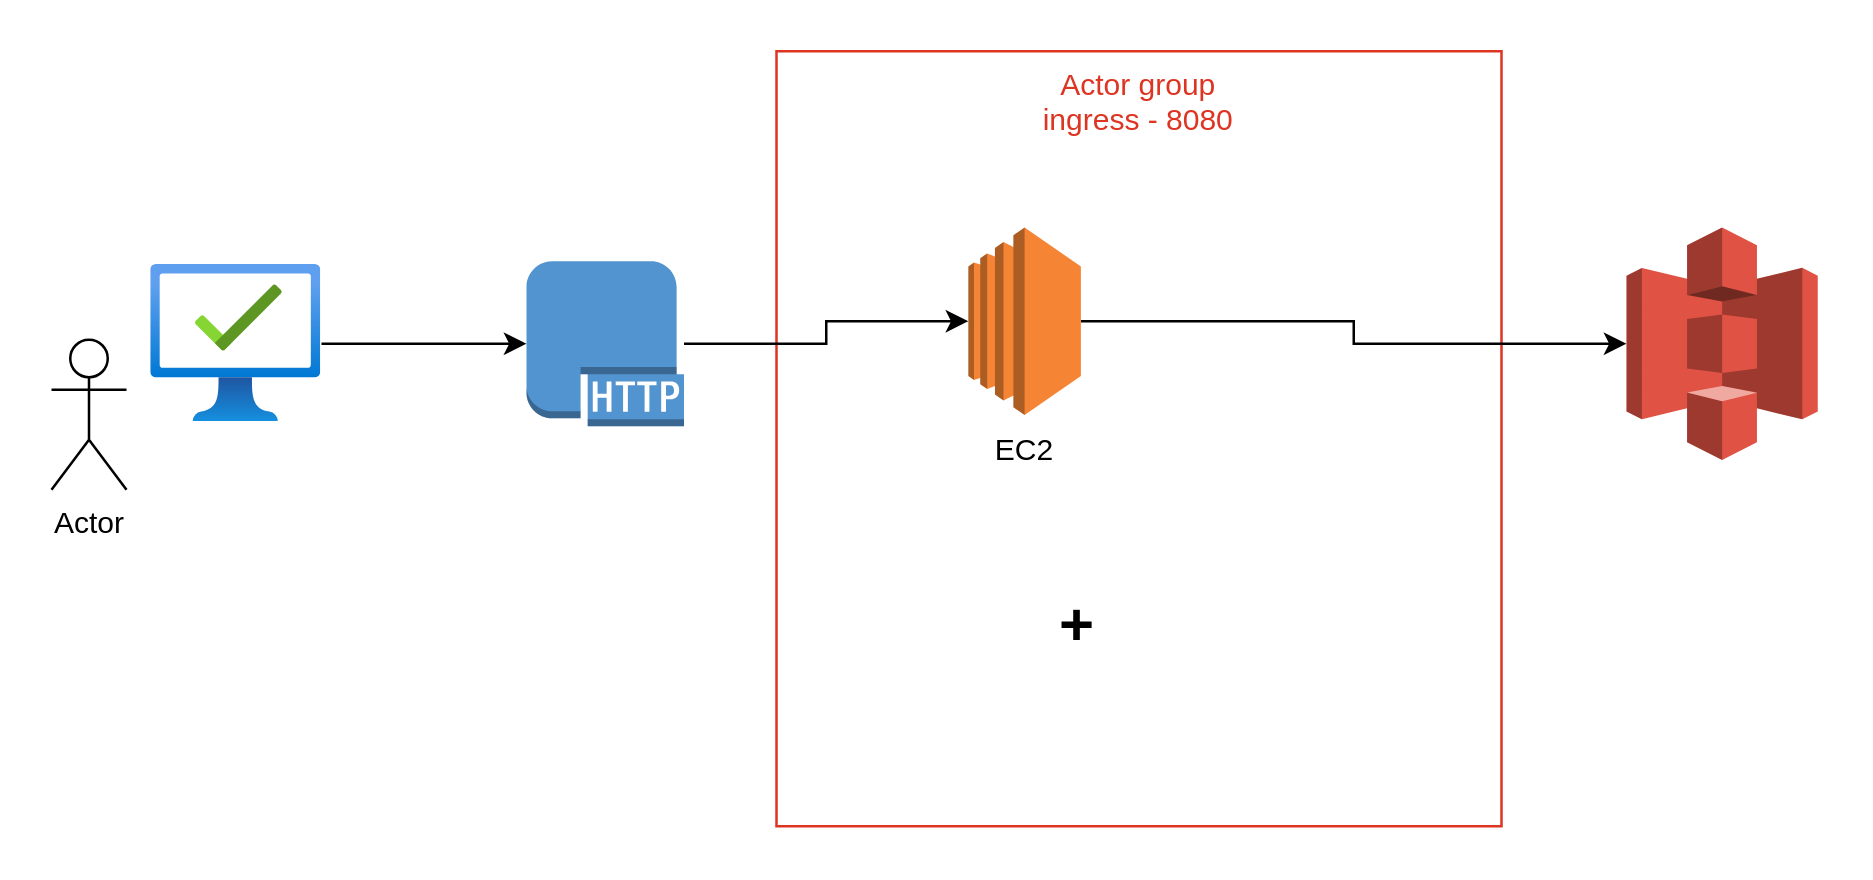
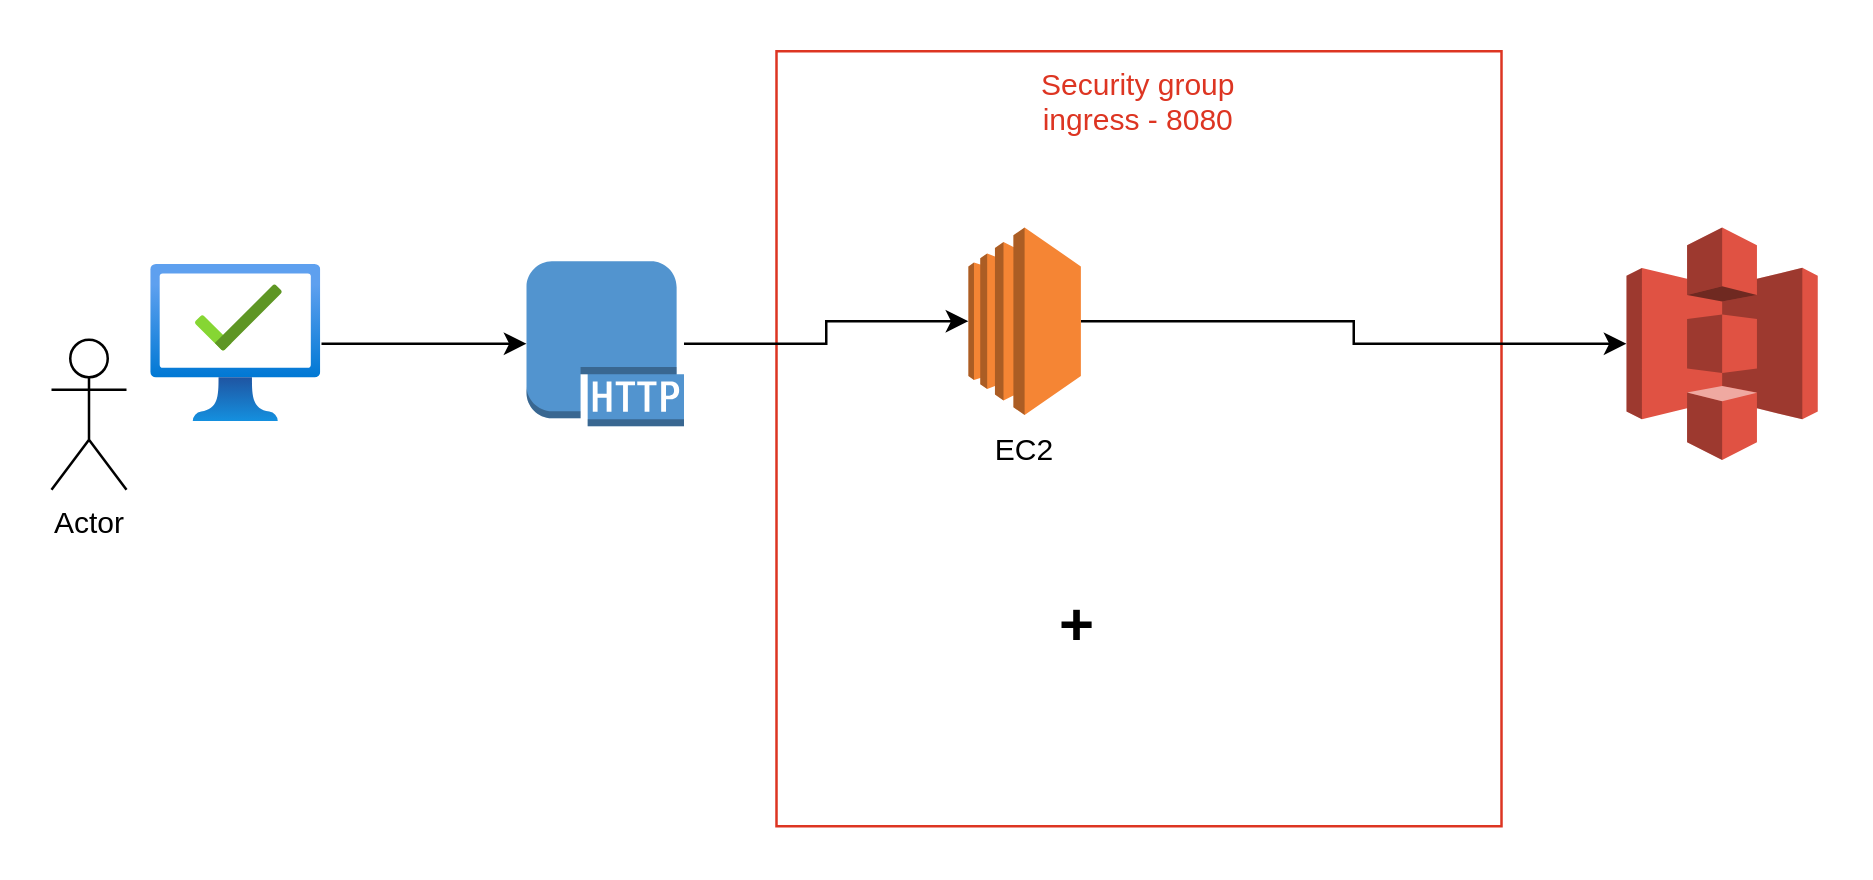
(1139, 105) -> (1139, 105)
